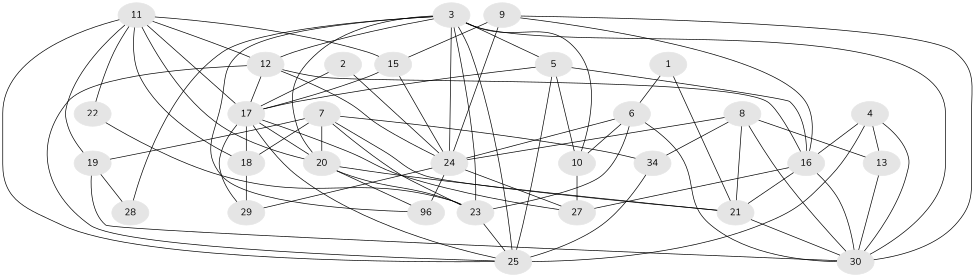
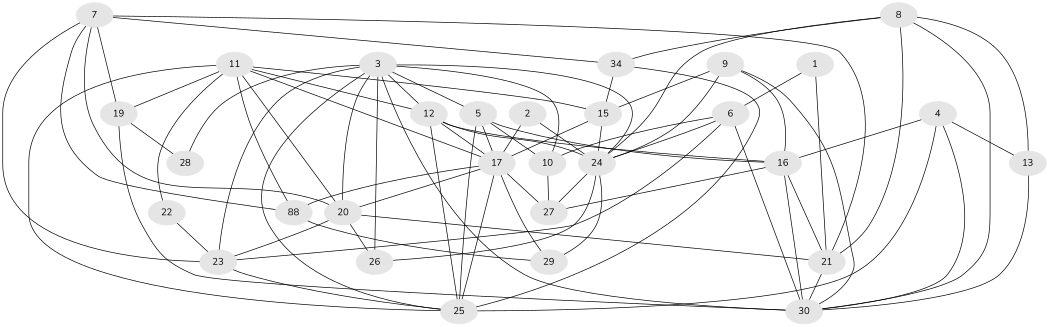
none -> (611, 85)
(246, 163) -> (294, 213)
(426, 213) -> (375, 262)
